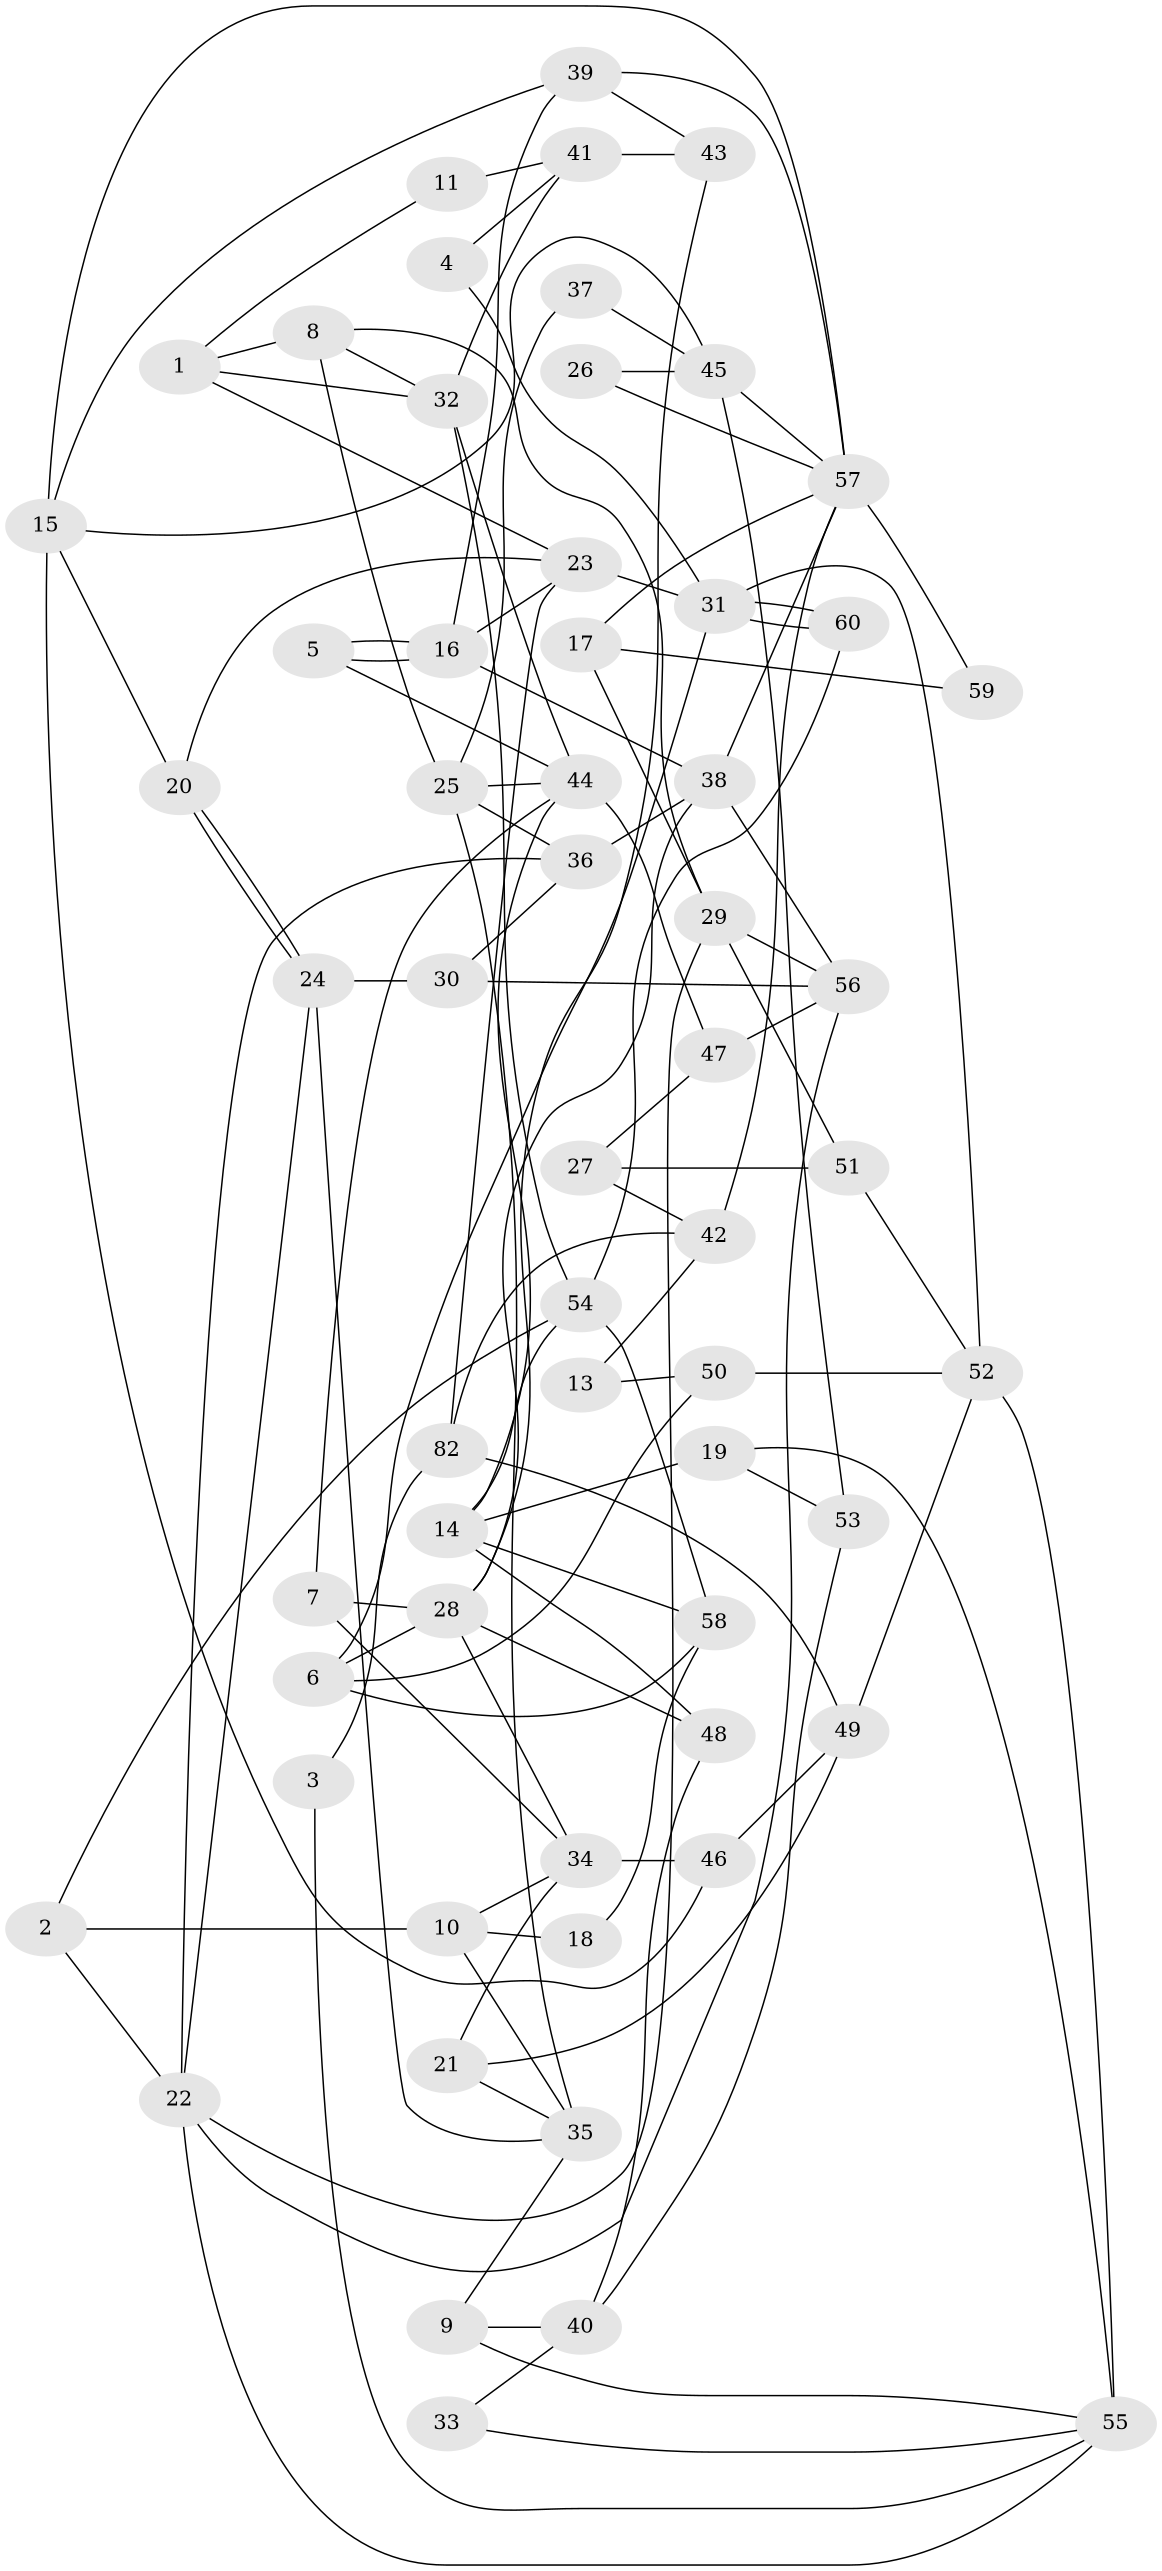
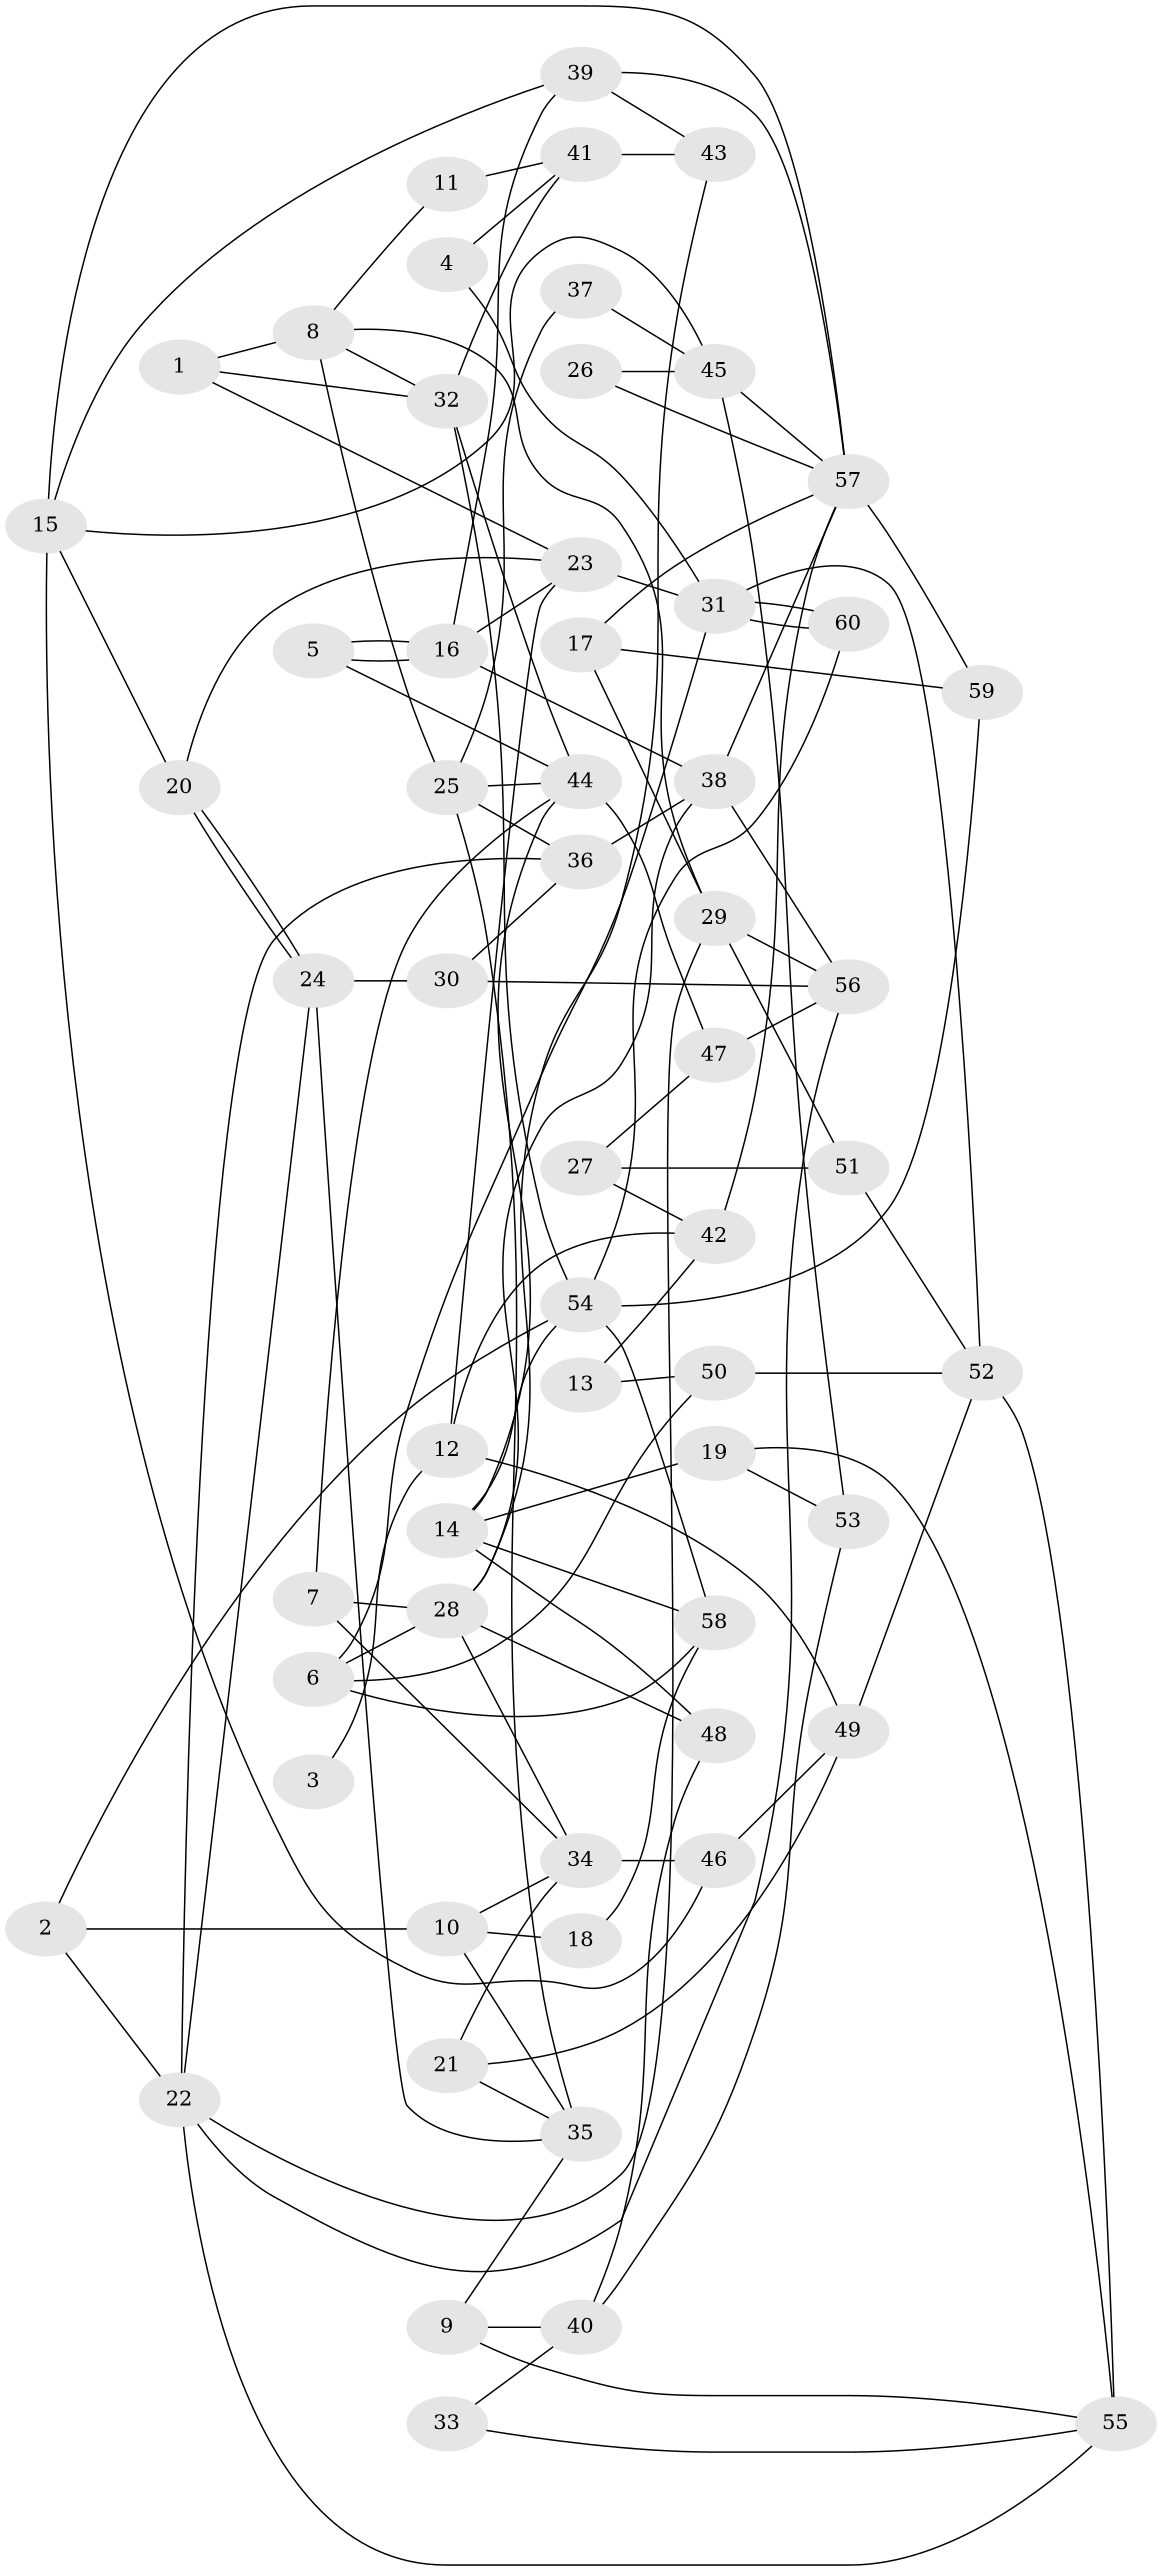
(307, 269) -> (378, 257)
none -> (926, 1112)
(447, 1450) -> (447, 1450)
(419, 2476) -> none
